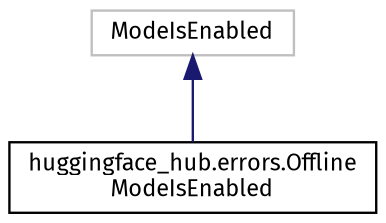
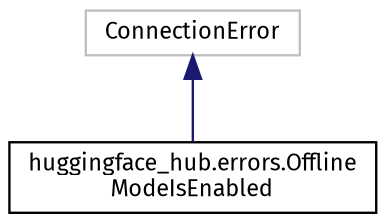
(193, 33) -> (193, 33)
